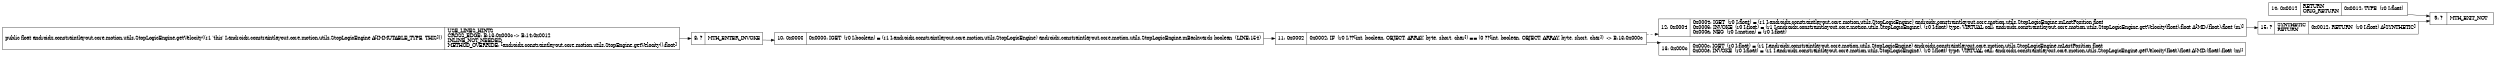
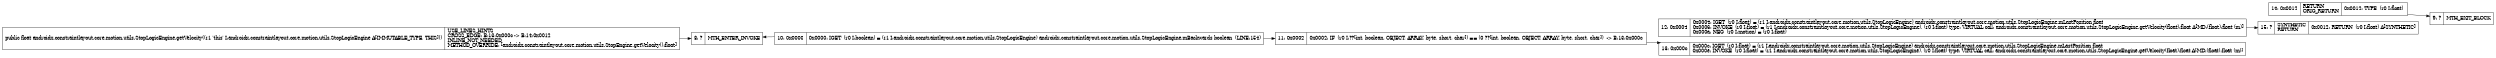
(2468, 18) -> (2468, 18)
(2422, 21) -> none
(1651, 34) -> none
(767, 40) -> (770, 37)
